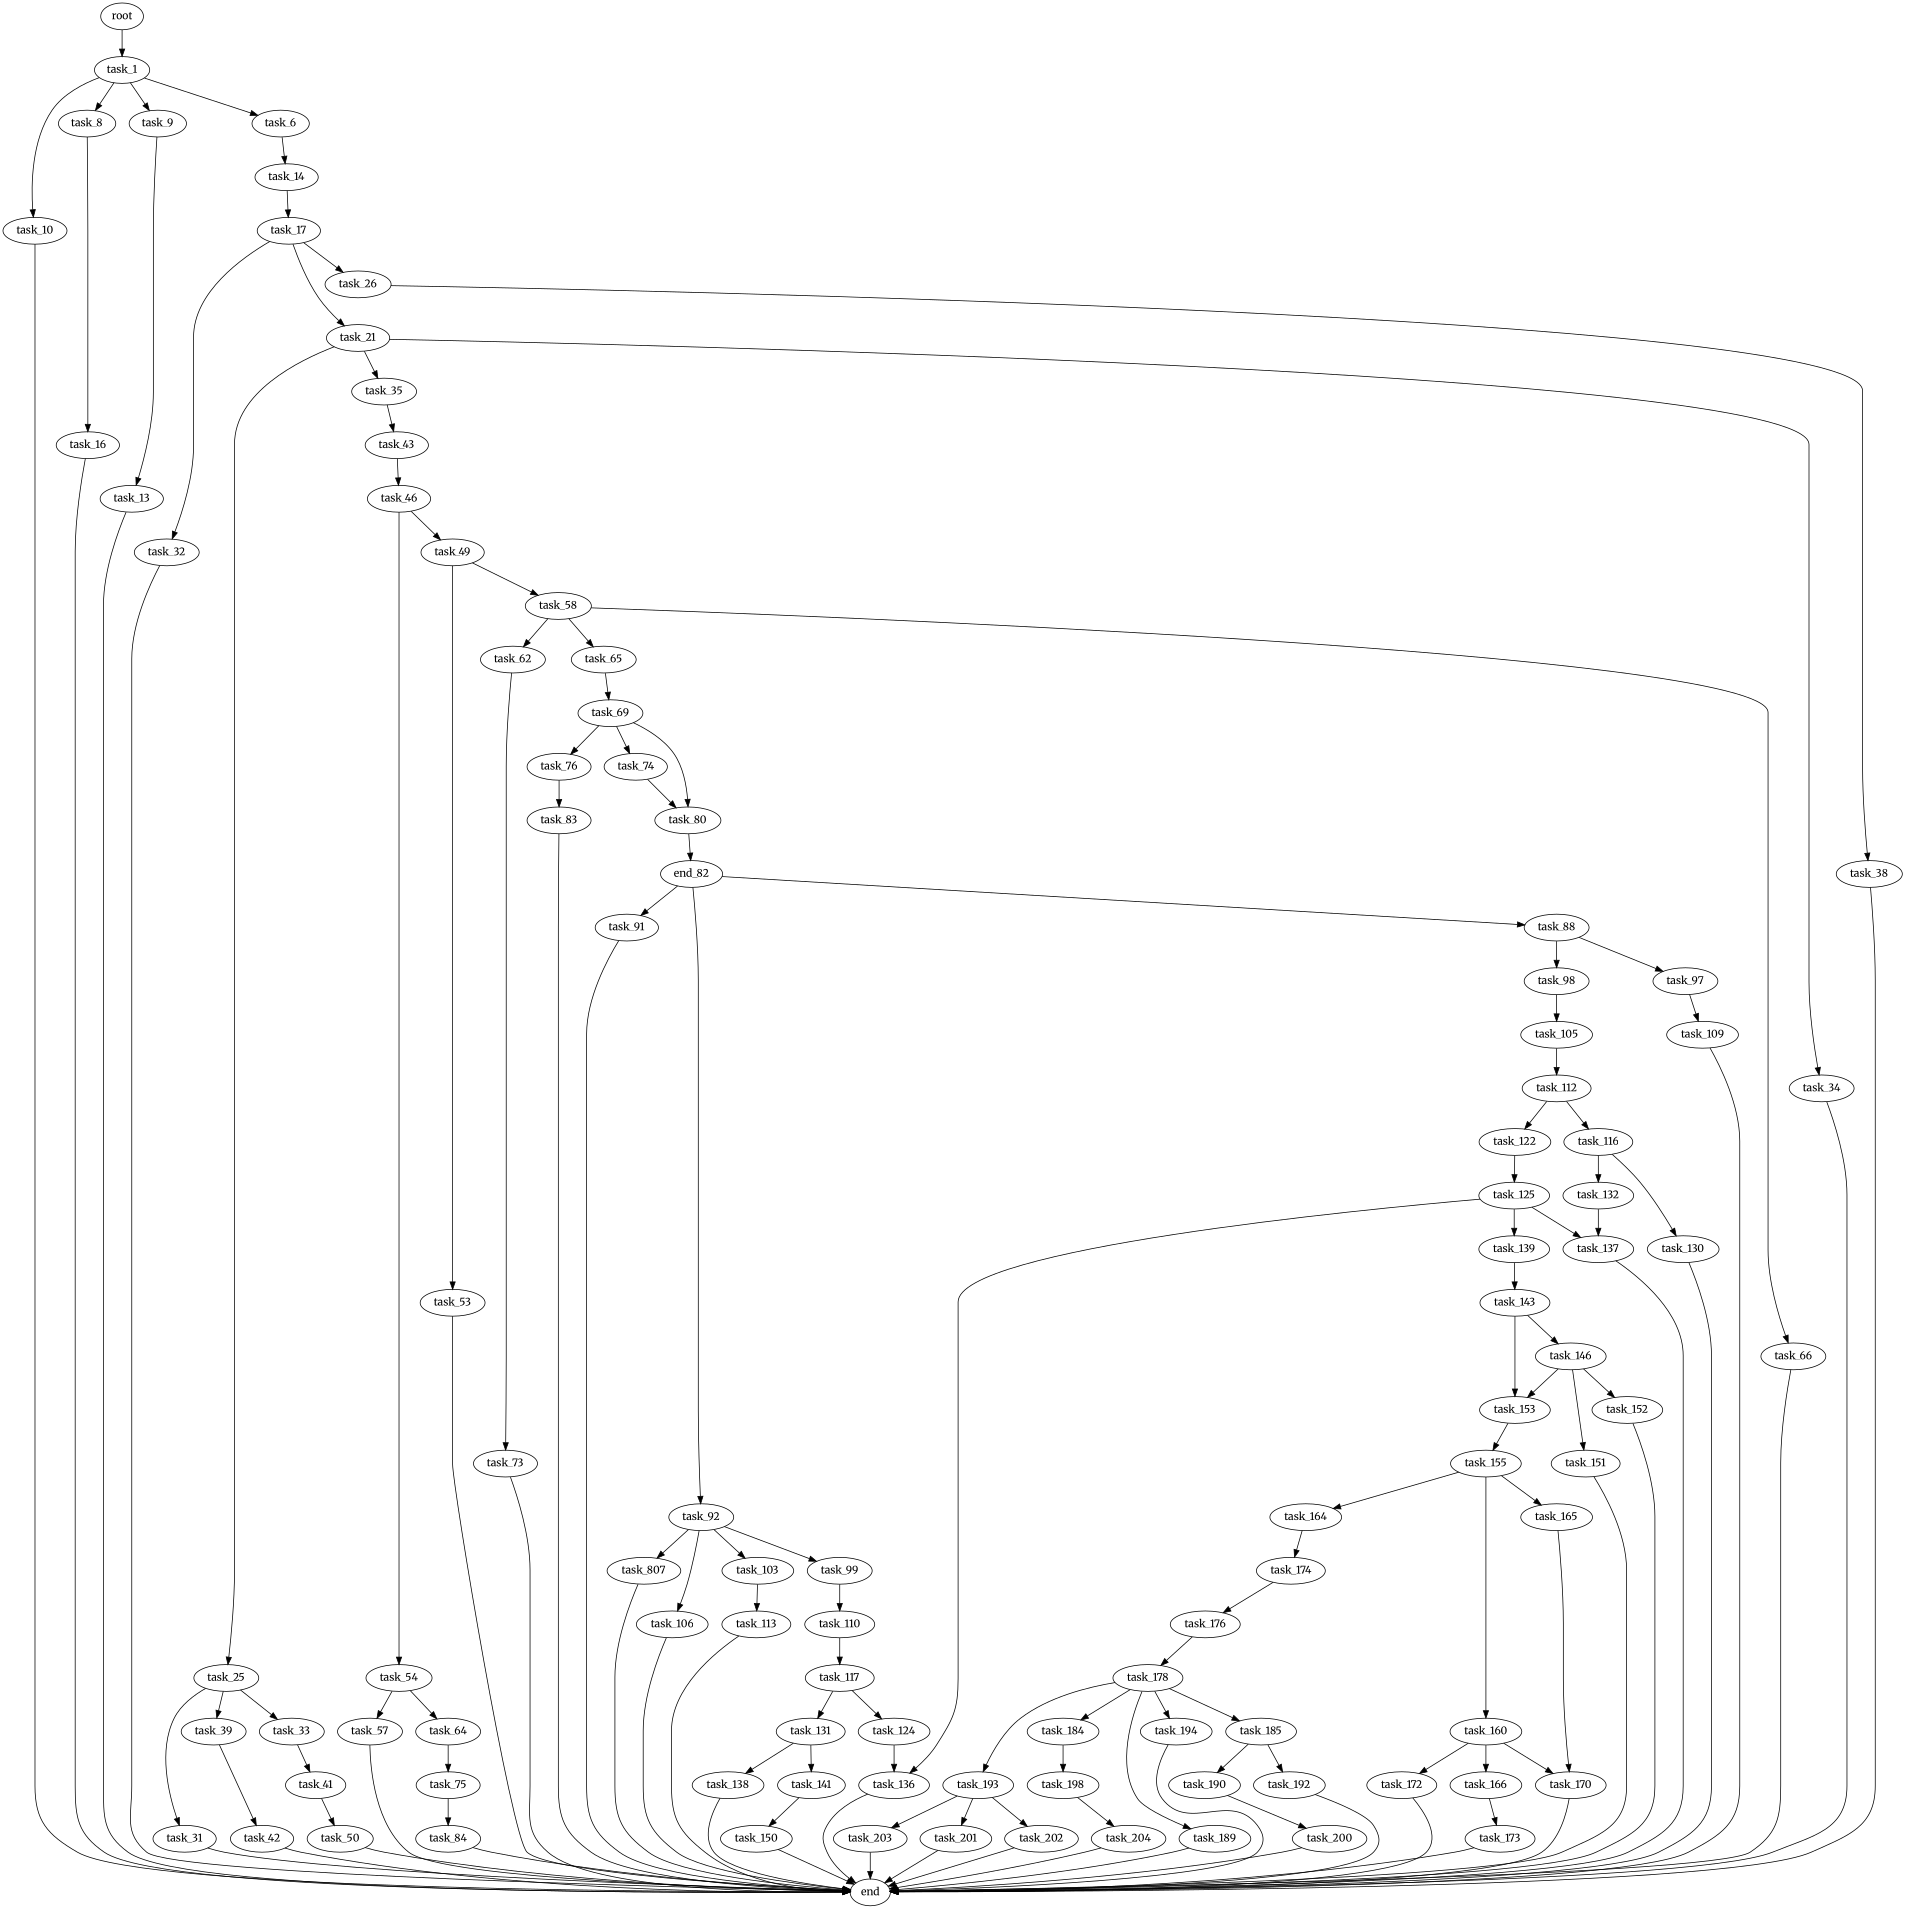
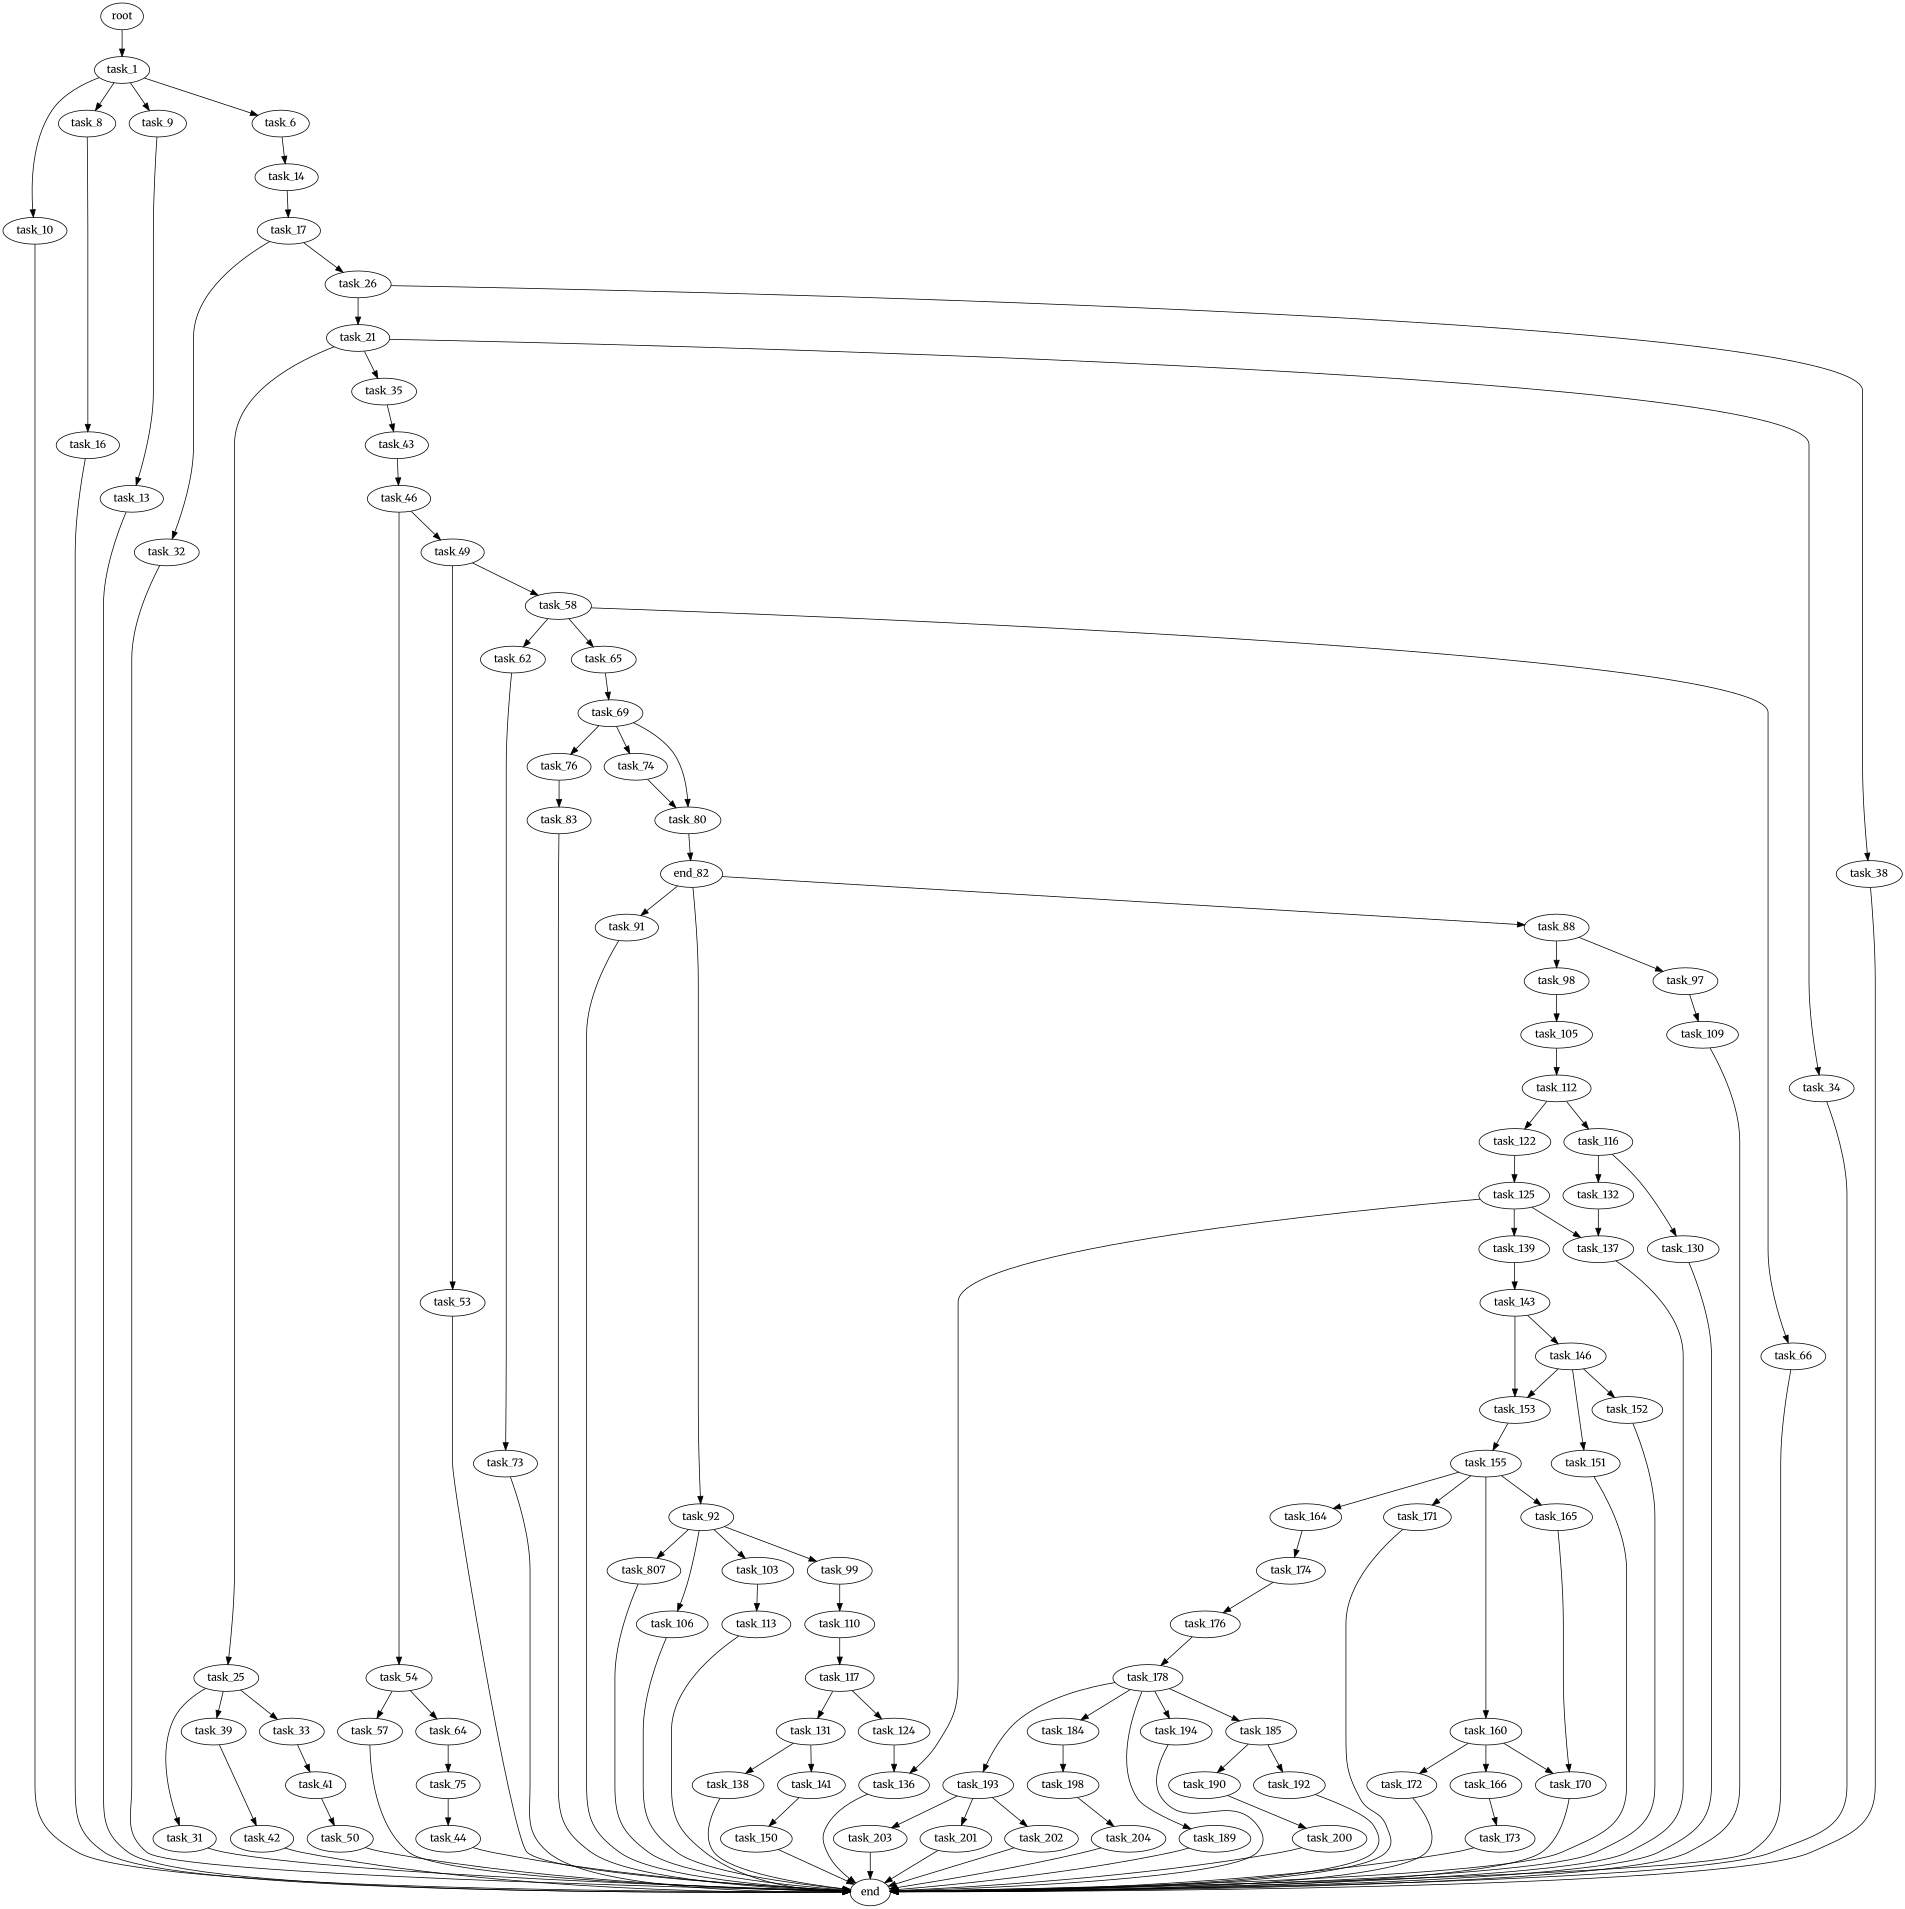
(311, 285) -> (358, 308)
none -> (1417, 1517)
(448, 1839) -> (448, 1839)
